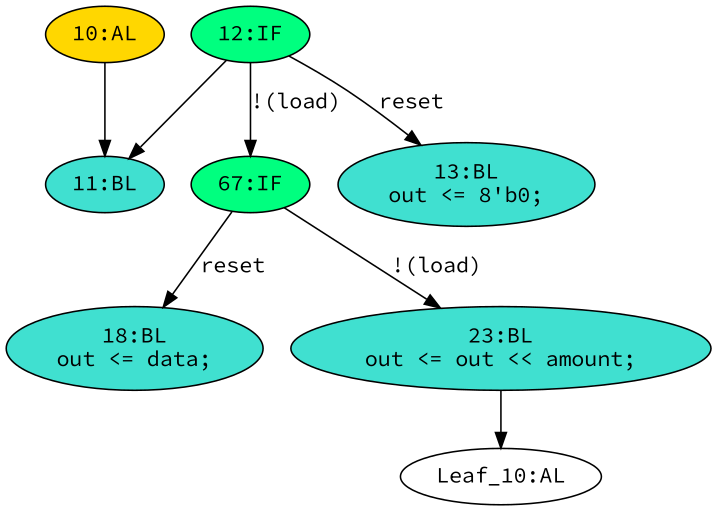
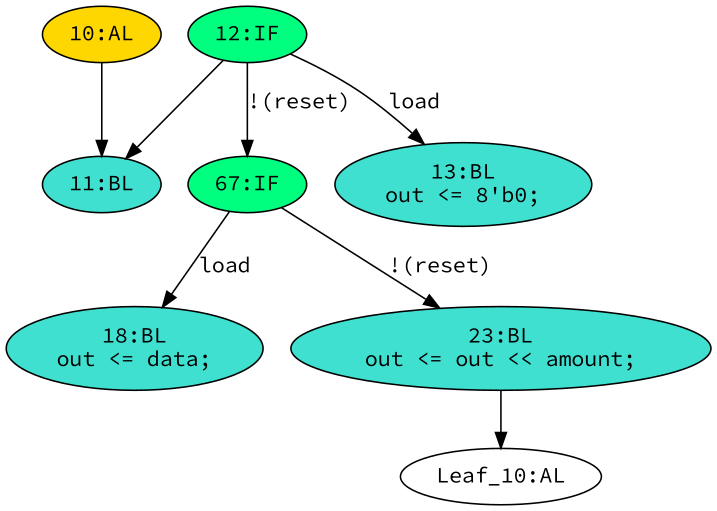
(296, 103) -> (300, 103)
(412, 103) -> (415, 103)
(233, 266) -> (225, 266)
(437, 266) -> (441, 266)
